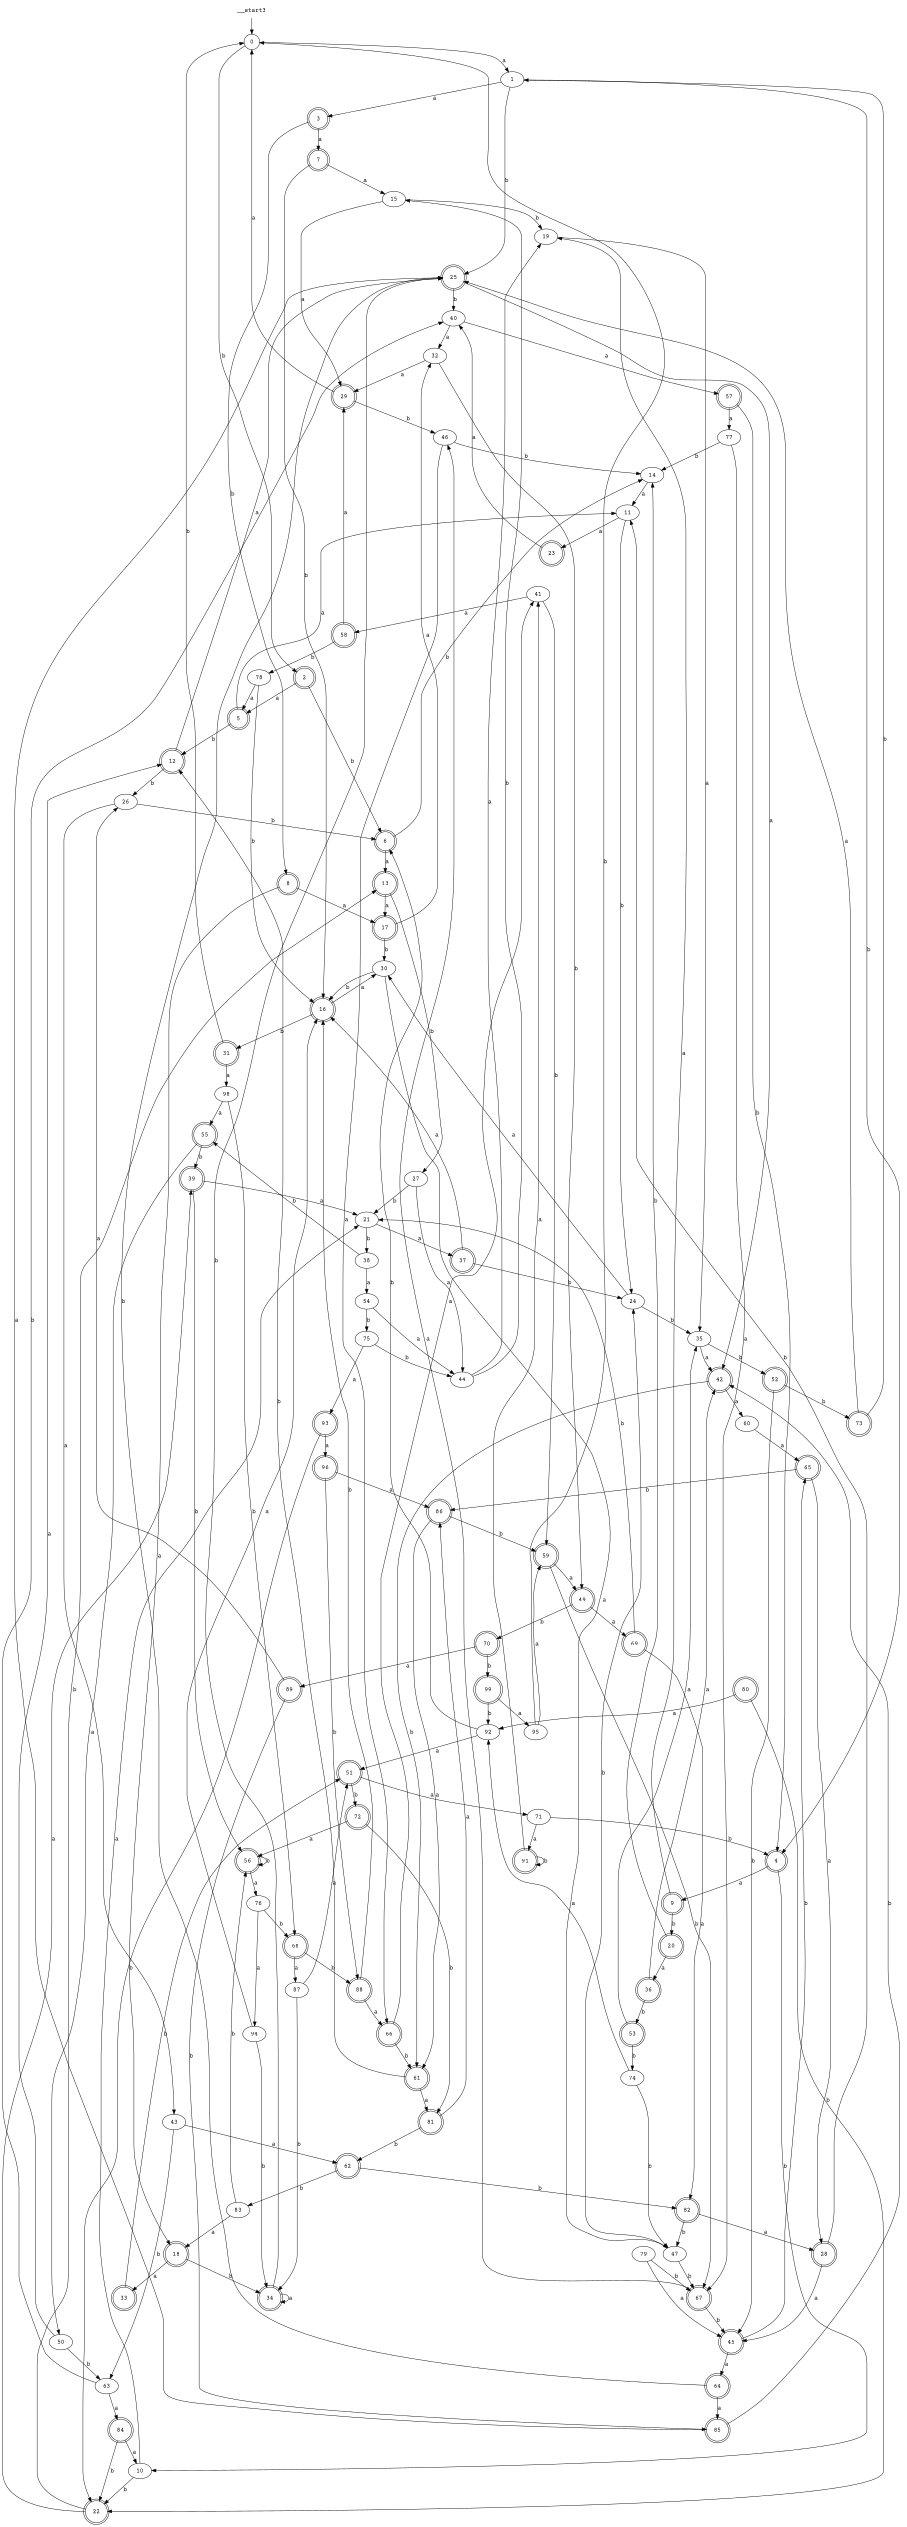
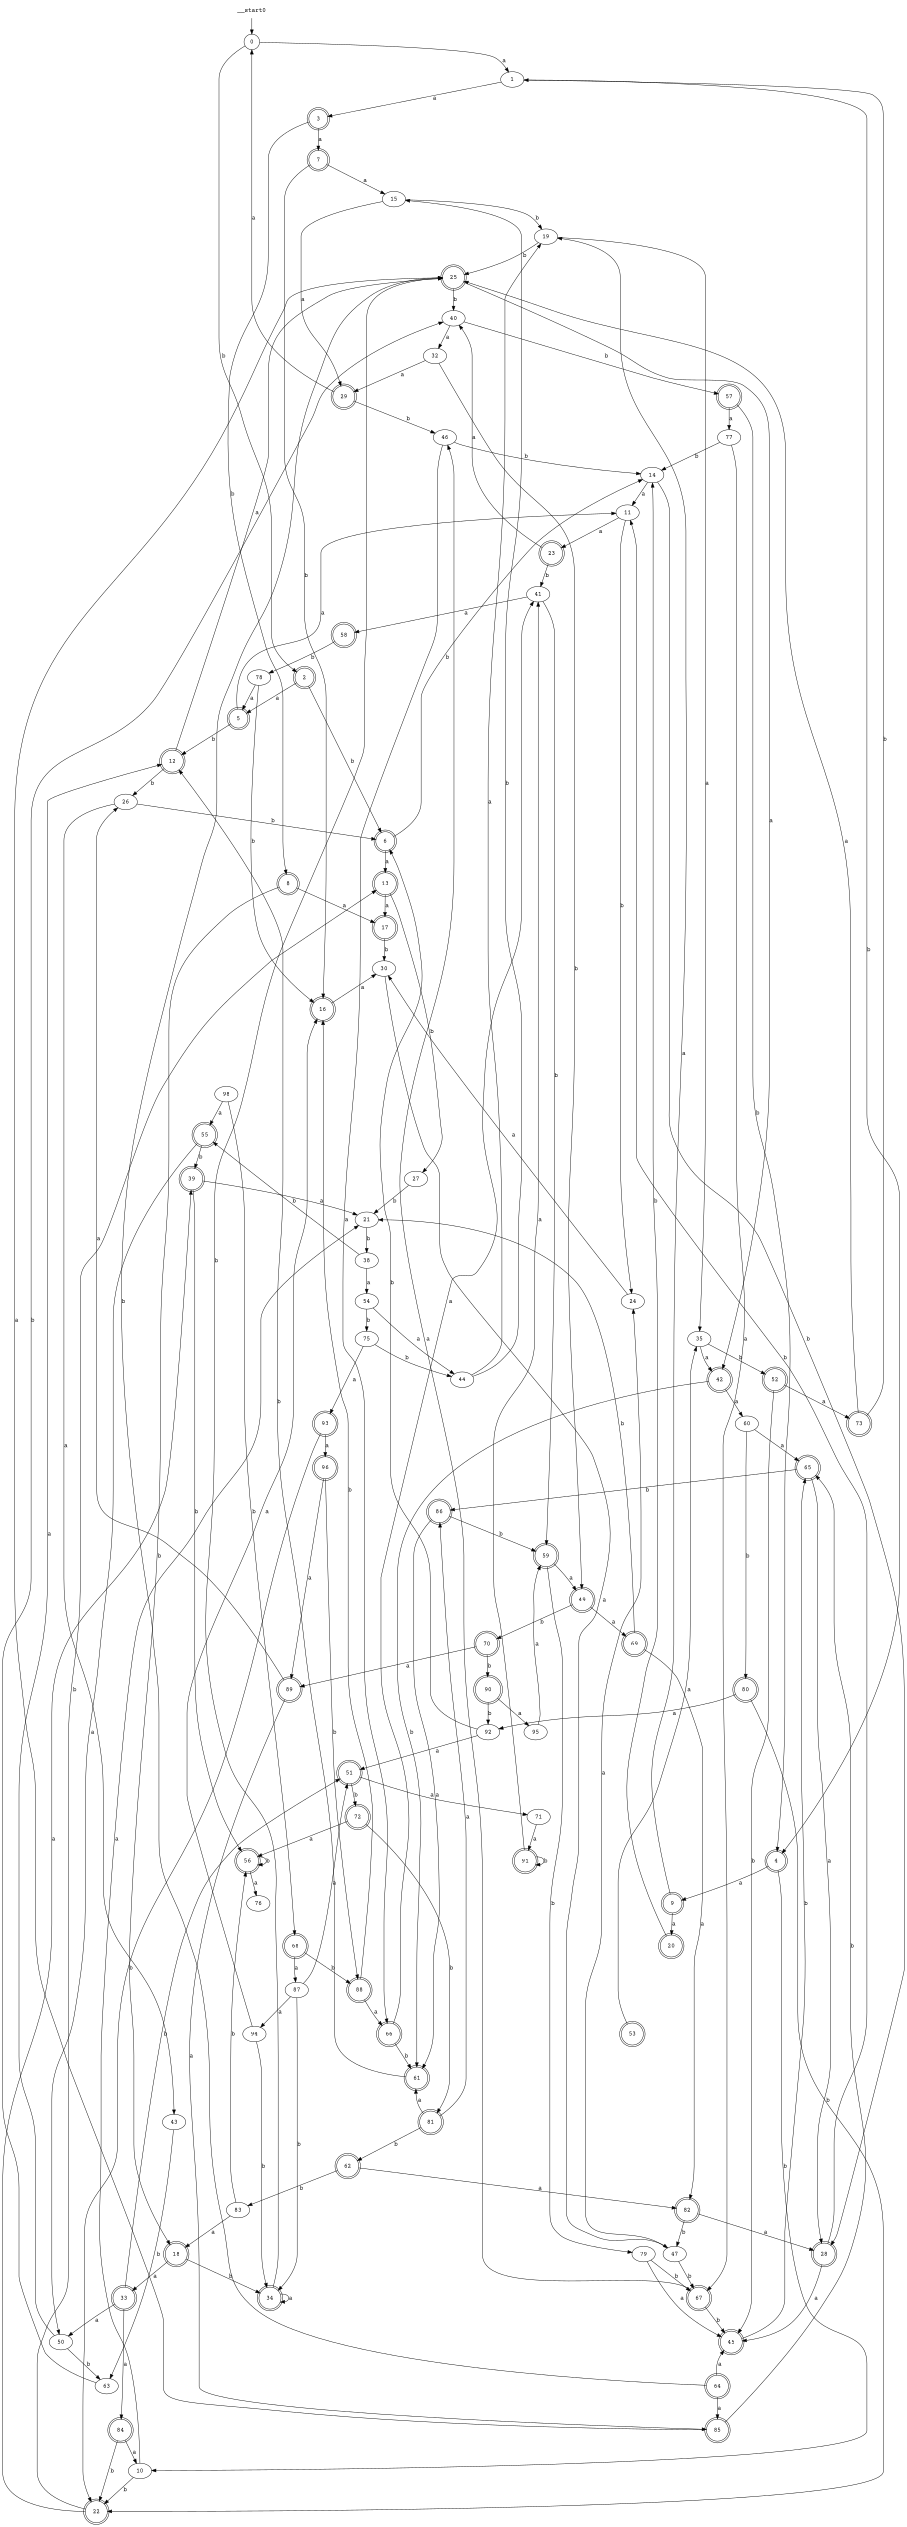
(252, 10) -> (252, 10)
(505, 189) -> (505, 261)
(607, 356) -> (607, 356)
(344, 518) -> none
none -> (545, 573)
(425, 642) -> none
(604, 745) -> none
(351, 981) -> none
(226, 1053) -> none
(463, 1261) -> none
(438, 1279) -> none
(664, 1319) -> none
none -> (808, 1351)
(824, 1402) -> (824, 1402)
(380, 1489) -> (308, 1577)
none -> (746, 1553)
(160, 1556) -> (160, 1556)
(488, 1690) -> (488, 1690)
(604, 1773) -> (604, 1773)
(653, 1827) -> none
(888, 1907) -> (850, 1970)
(691, 1913) -> (550, 1937)
(273, 1920) -> none
(674, 1924) -> (674, 1924)
(256, 1967) -> (275, 2013)
(648, 1990) -> none
(192, 2056) -> (192, 2056)
(632, 2078) -> none
(423, 2098) -> (418, 2104)
(259, 2144) -> none
(540, 2188) -> (540, 2188)
none -> (93, 2318)
(725, 2362) -> (717, 2364)
(112, 2405) -> (123, 2362)
